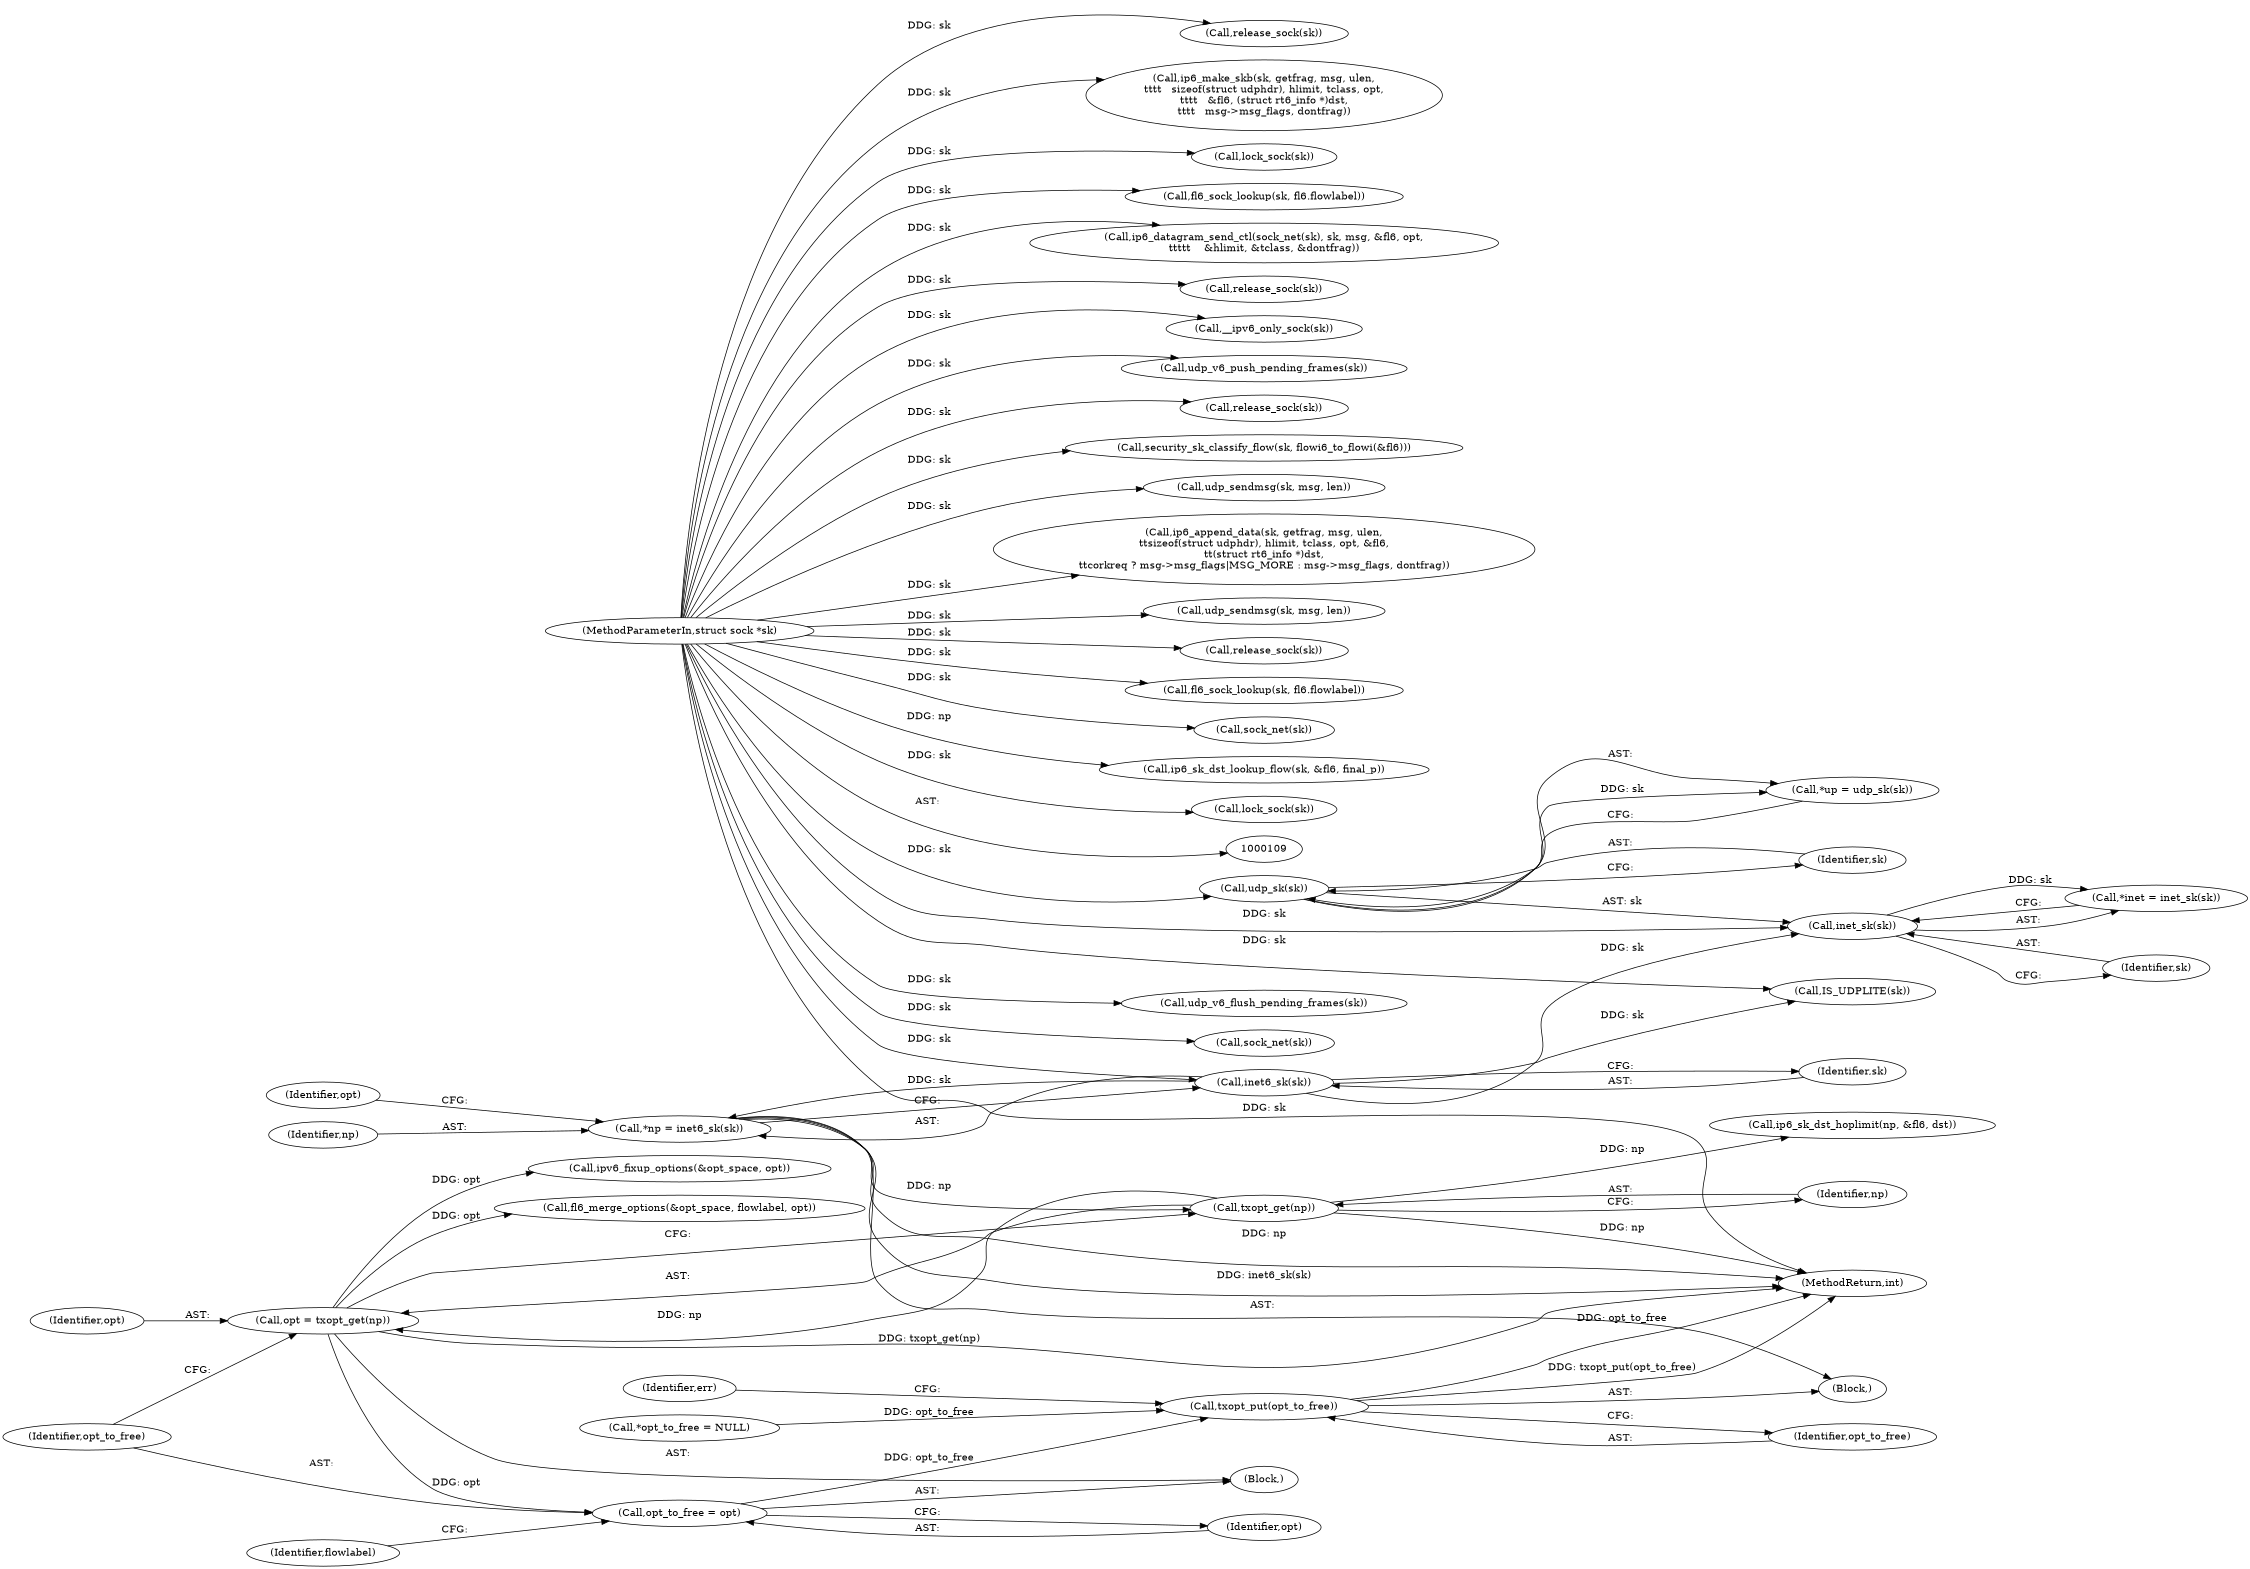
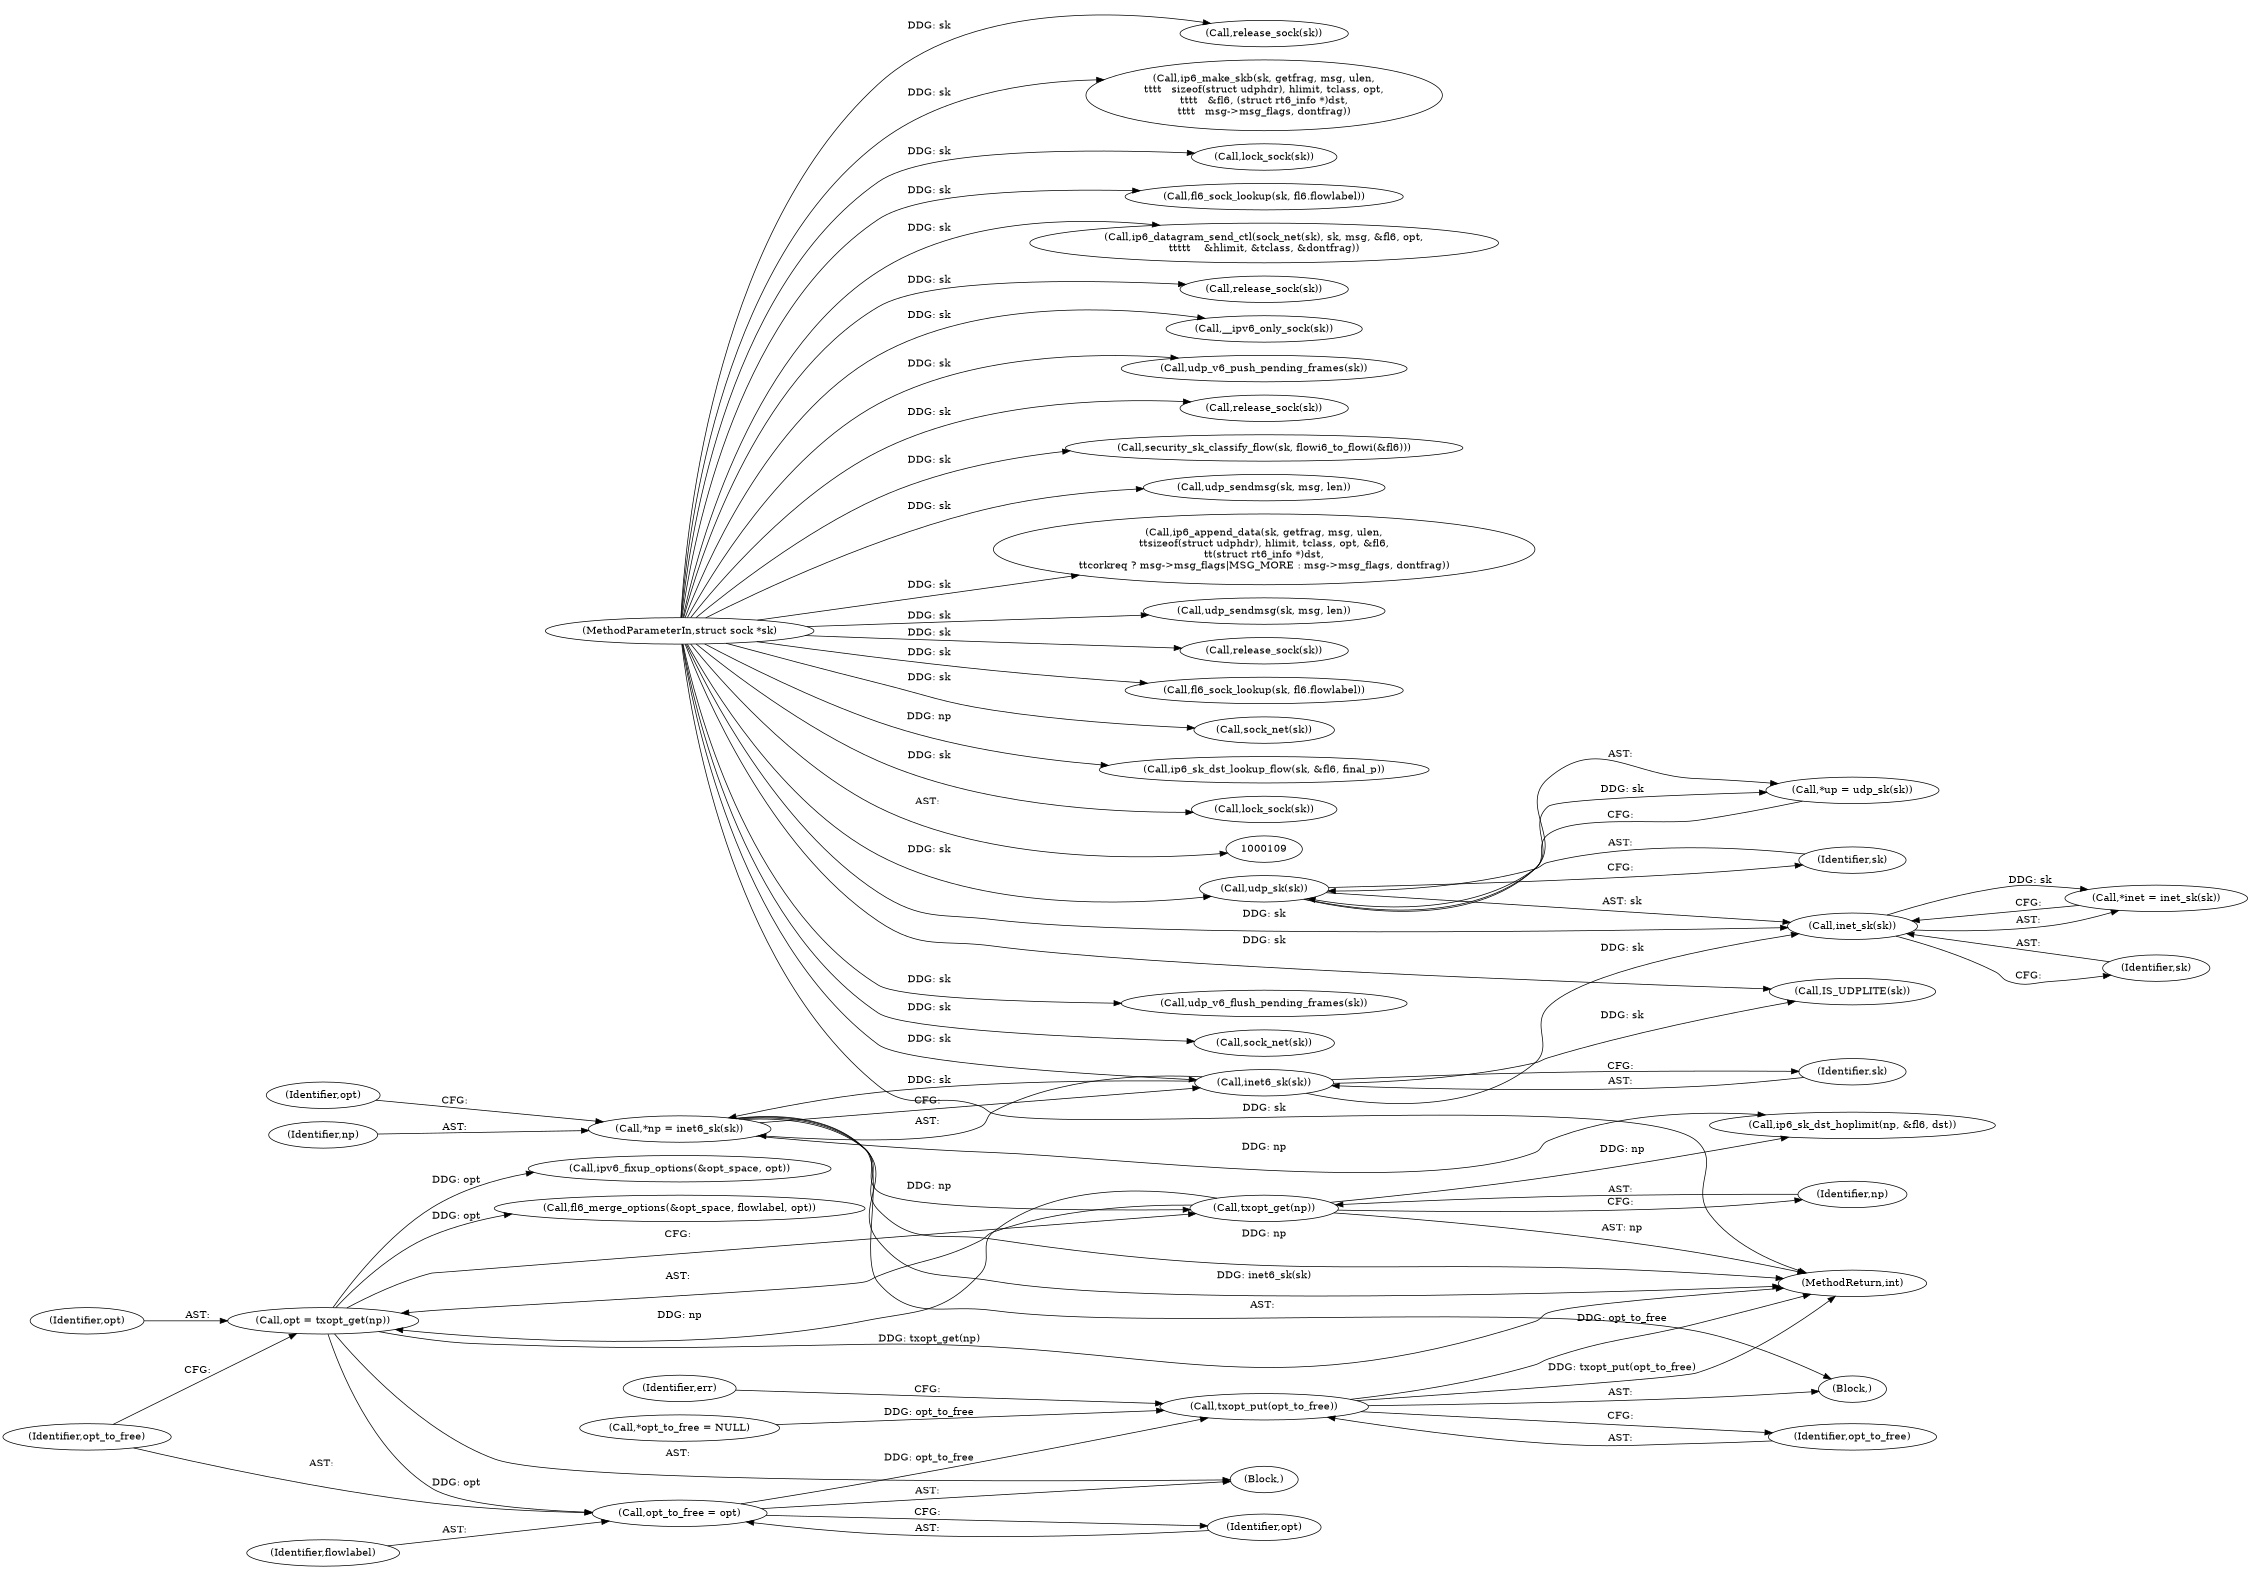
none -> (1261, 1170)
(1622, 1228) -> (1622, 1228)
(457, 1530) -> (457, 1530)
